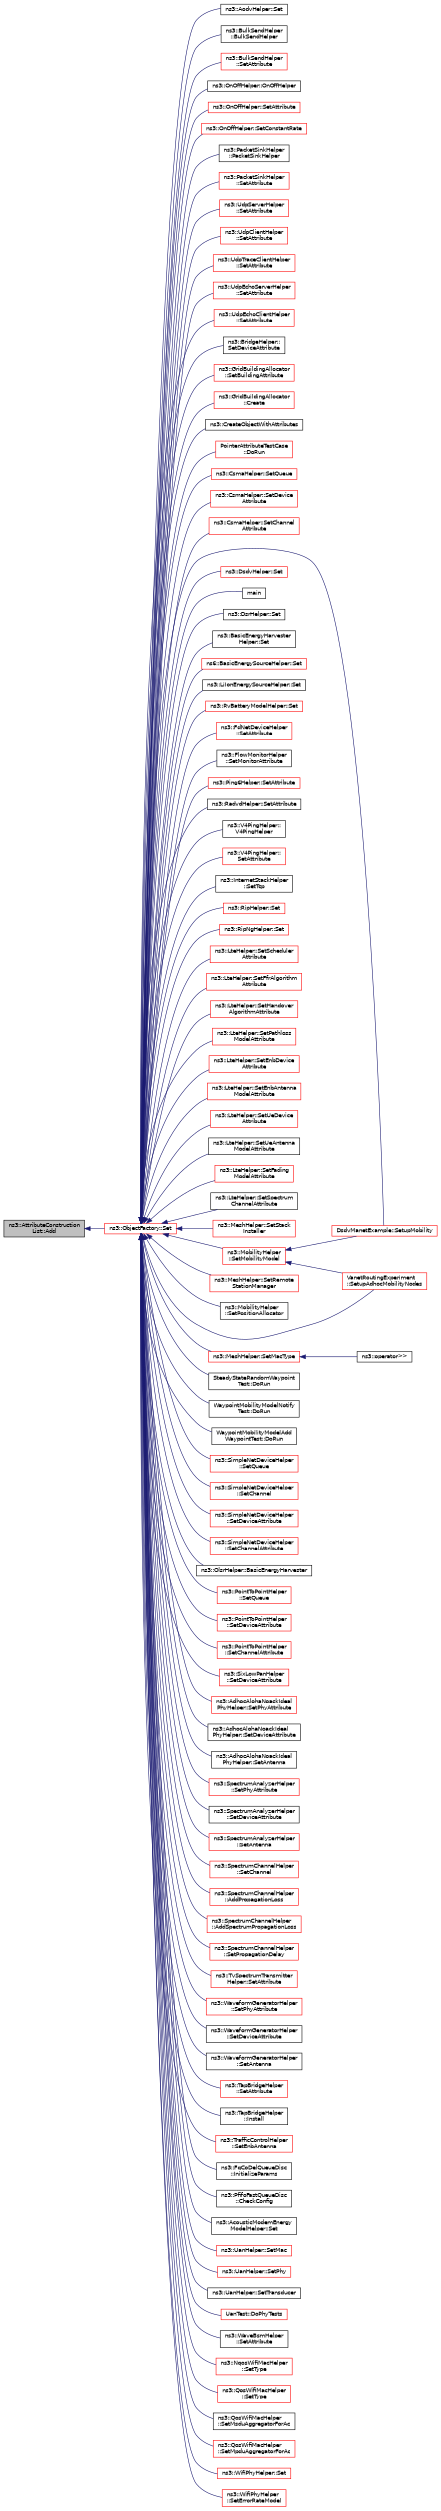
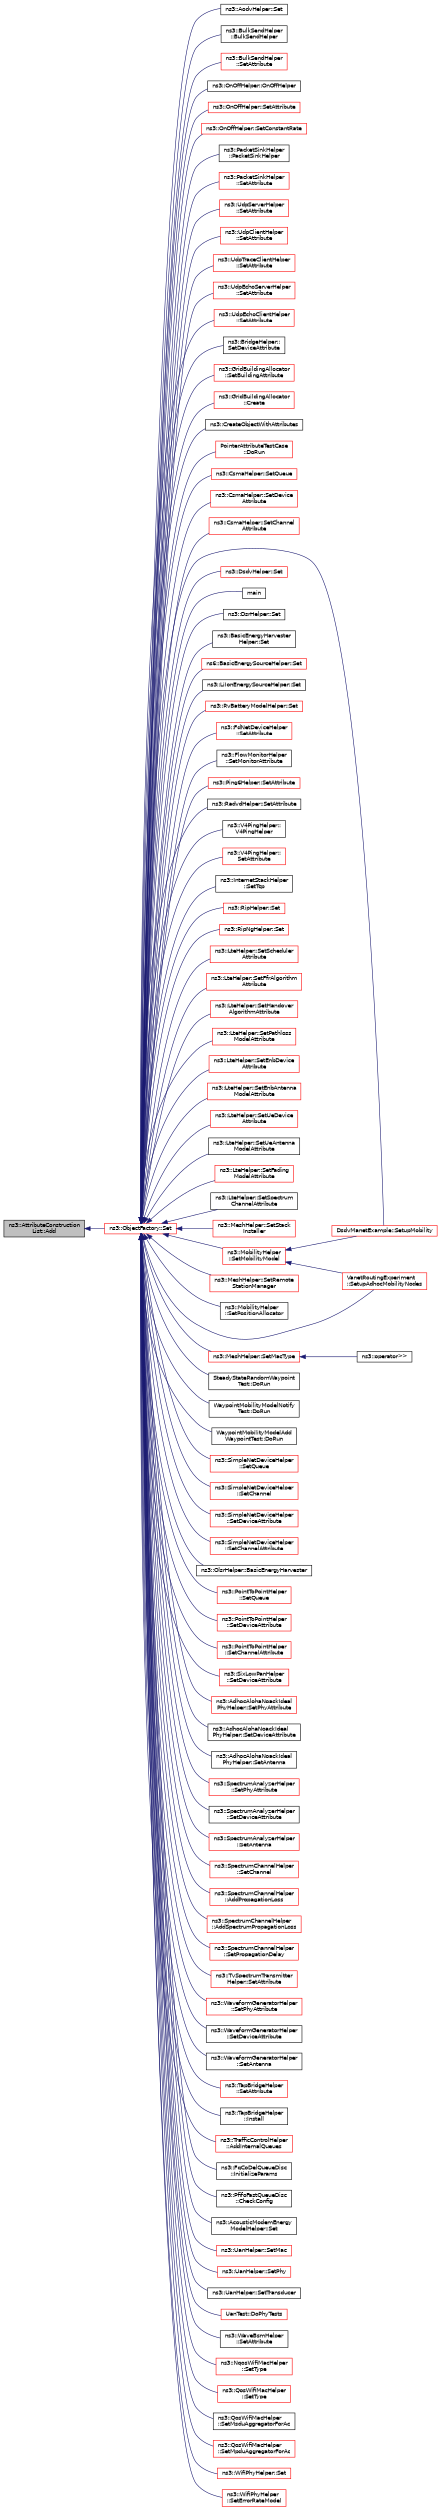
(254, 2144) -> (254, 2144)
